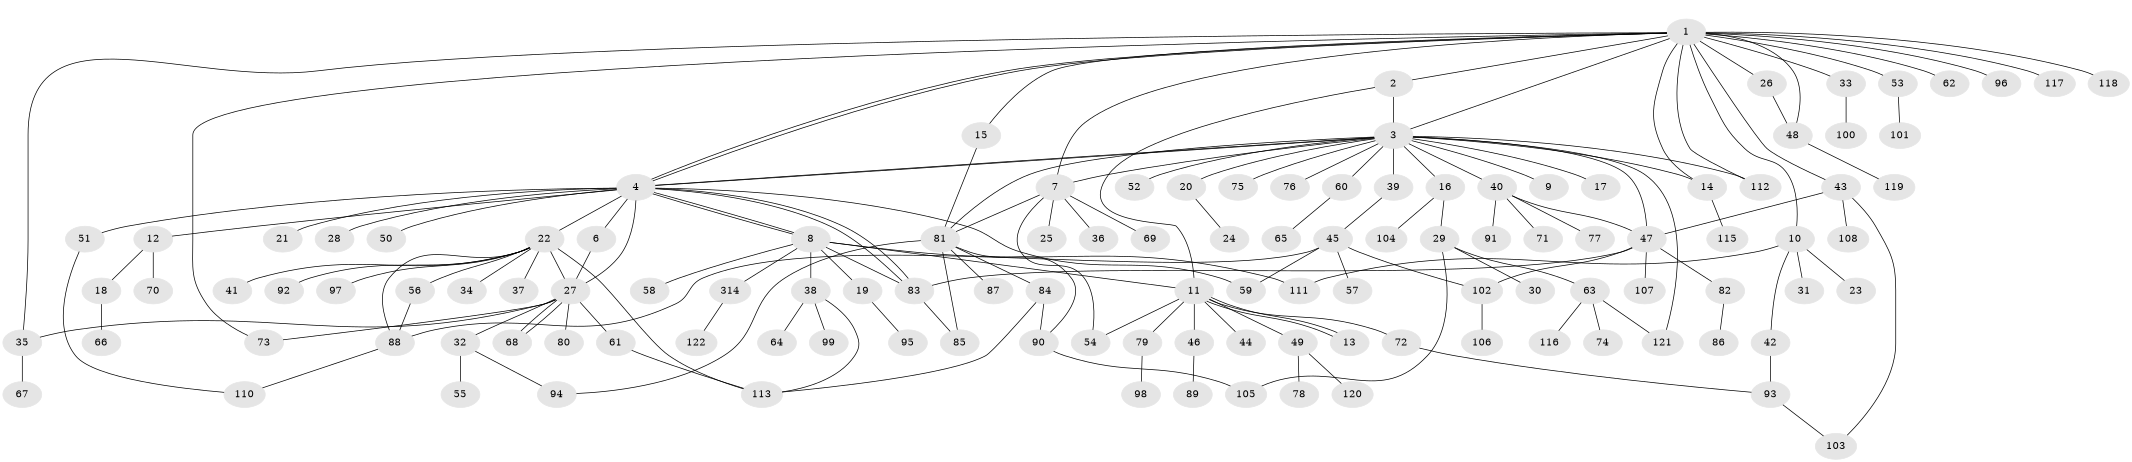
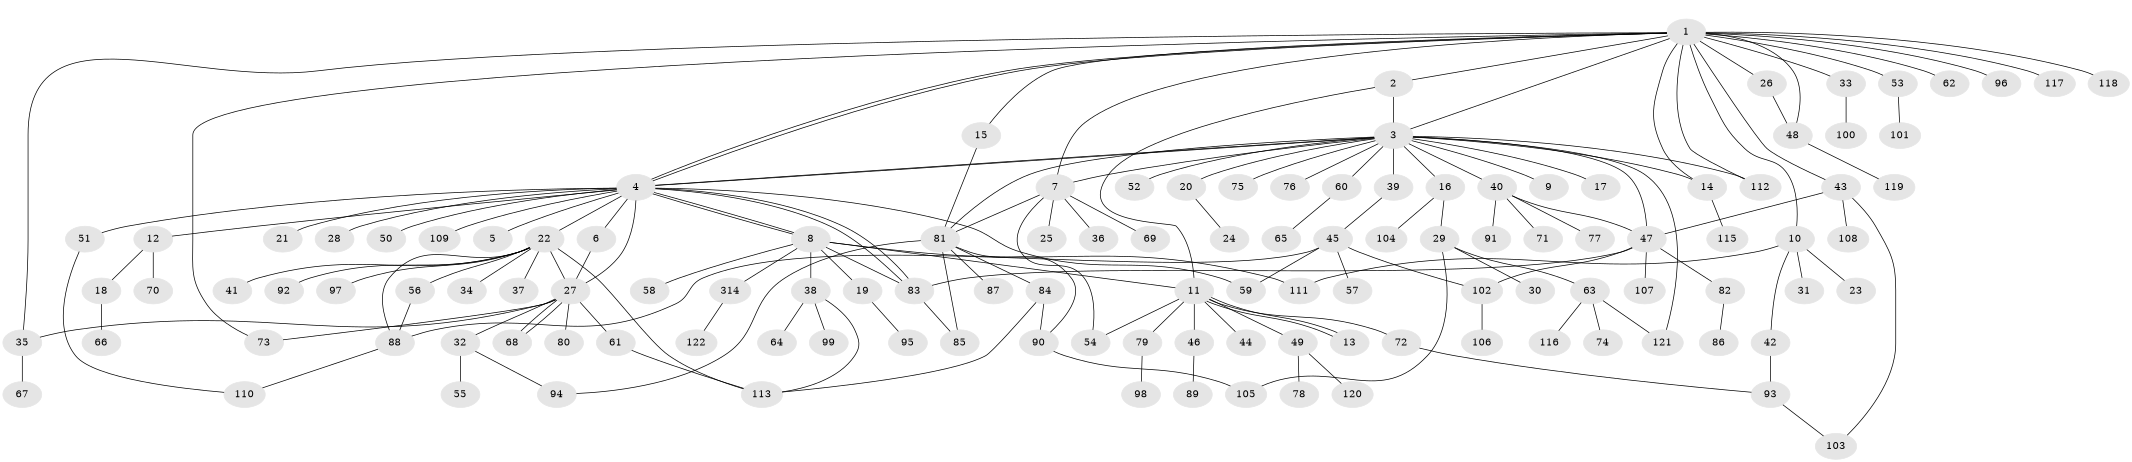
none -> (440, 239)
none -> (493, 239)
